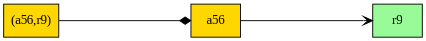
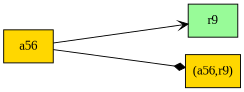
(119, 21) -> (114, 58)
